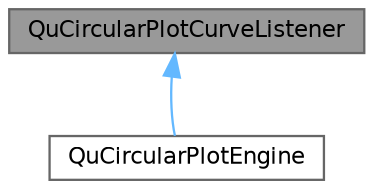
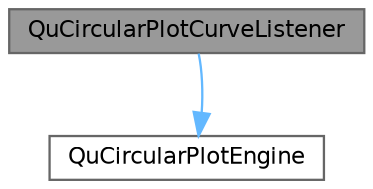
(171, 106) -> (202, 83)
